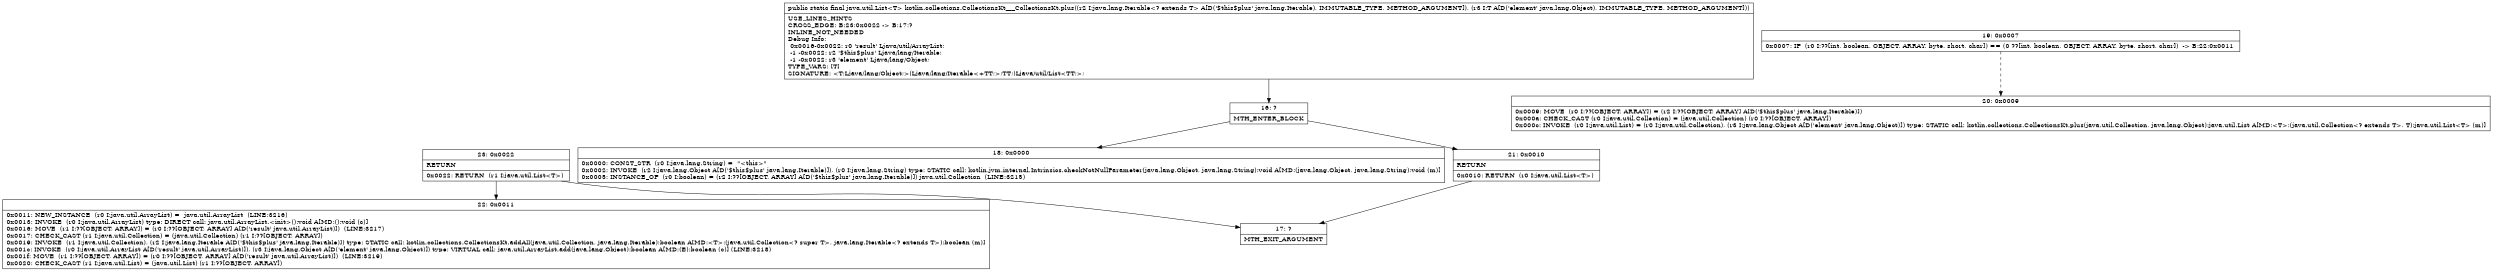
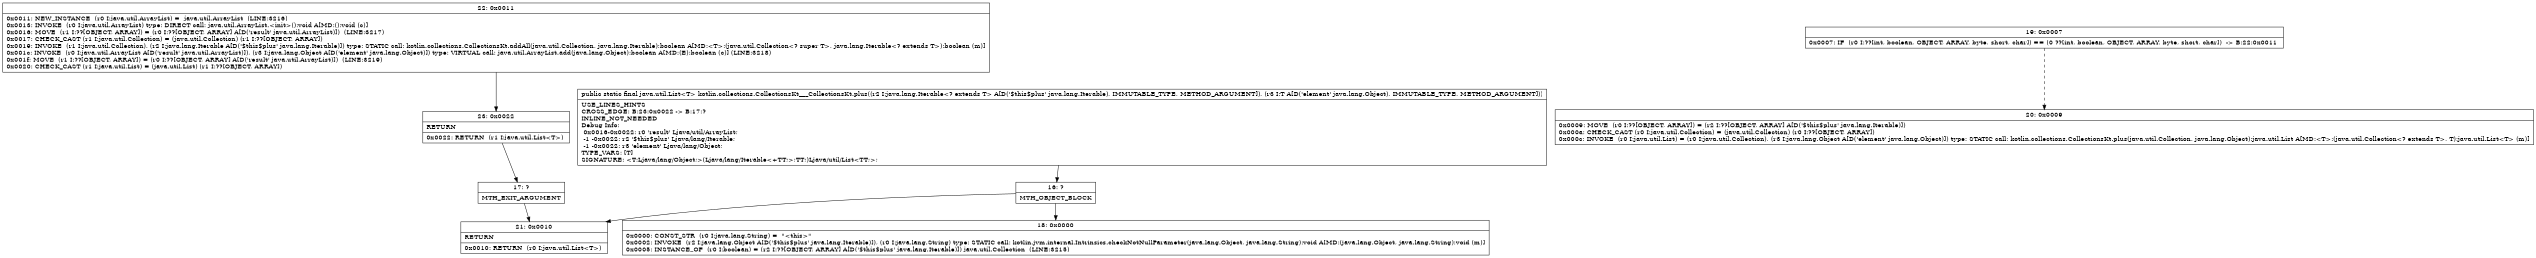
(1269, 118) -> (1056, 198)
(496, 188) -> (496, 89)
(1398, 202) -> (526, 210)
